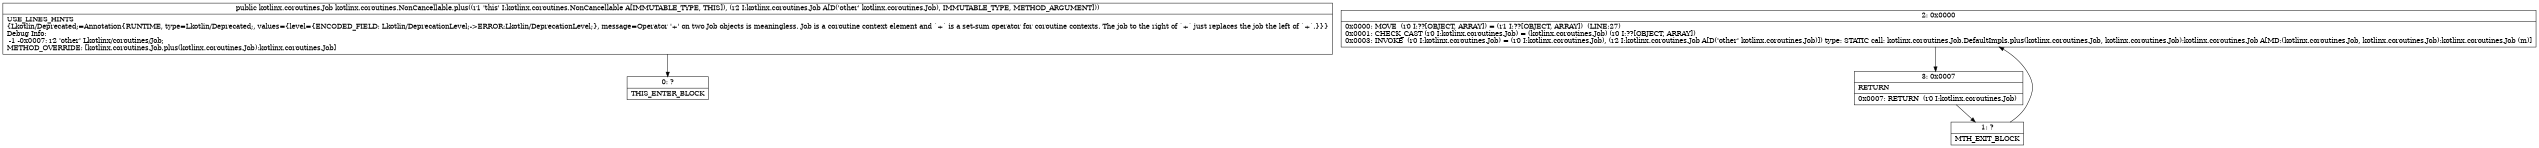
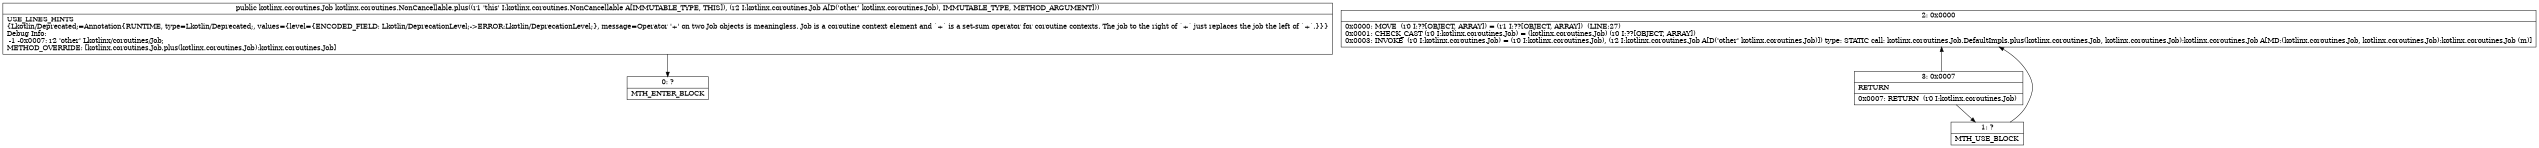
(1935, 57) -> (1942, 62)
(668, 94) -> (668, 94)
(1987, 139) -> (1987, 139)
